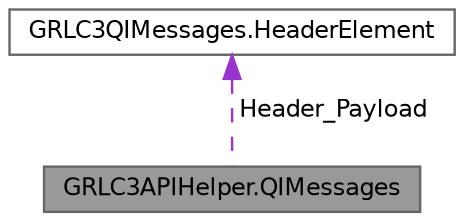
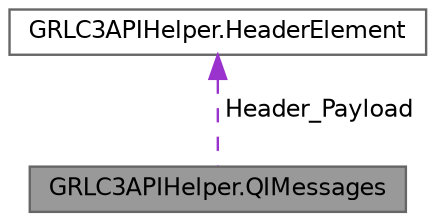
(232, 32) -> (218, 32)
